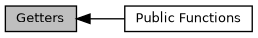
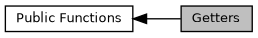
(107, 19) -> (164, 19)
